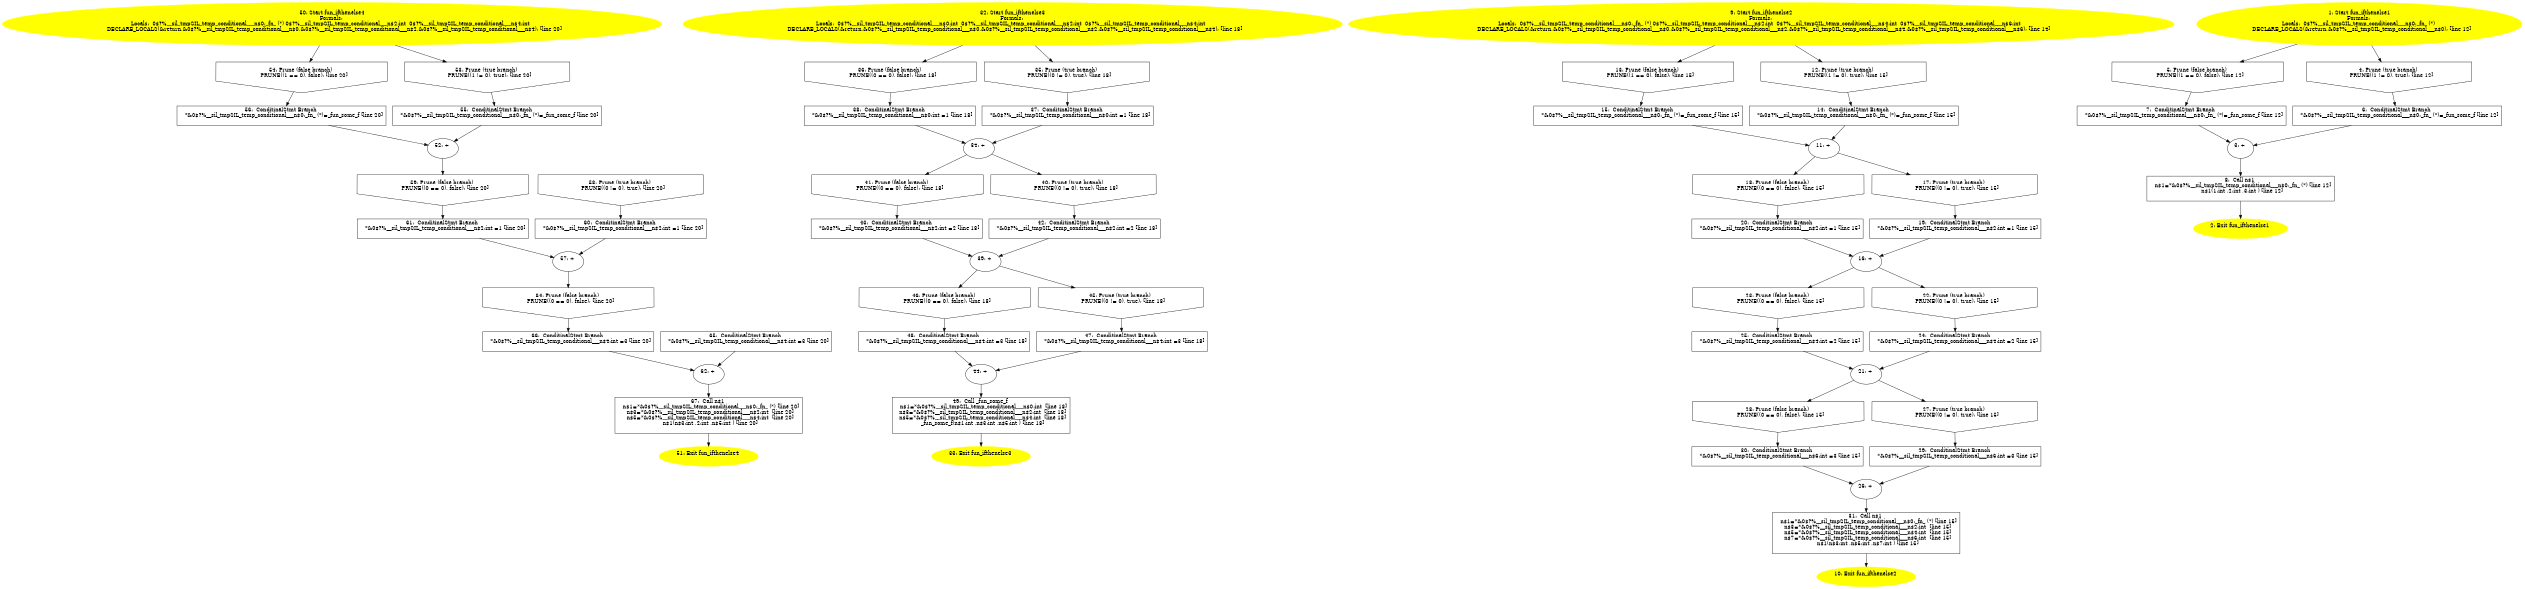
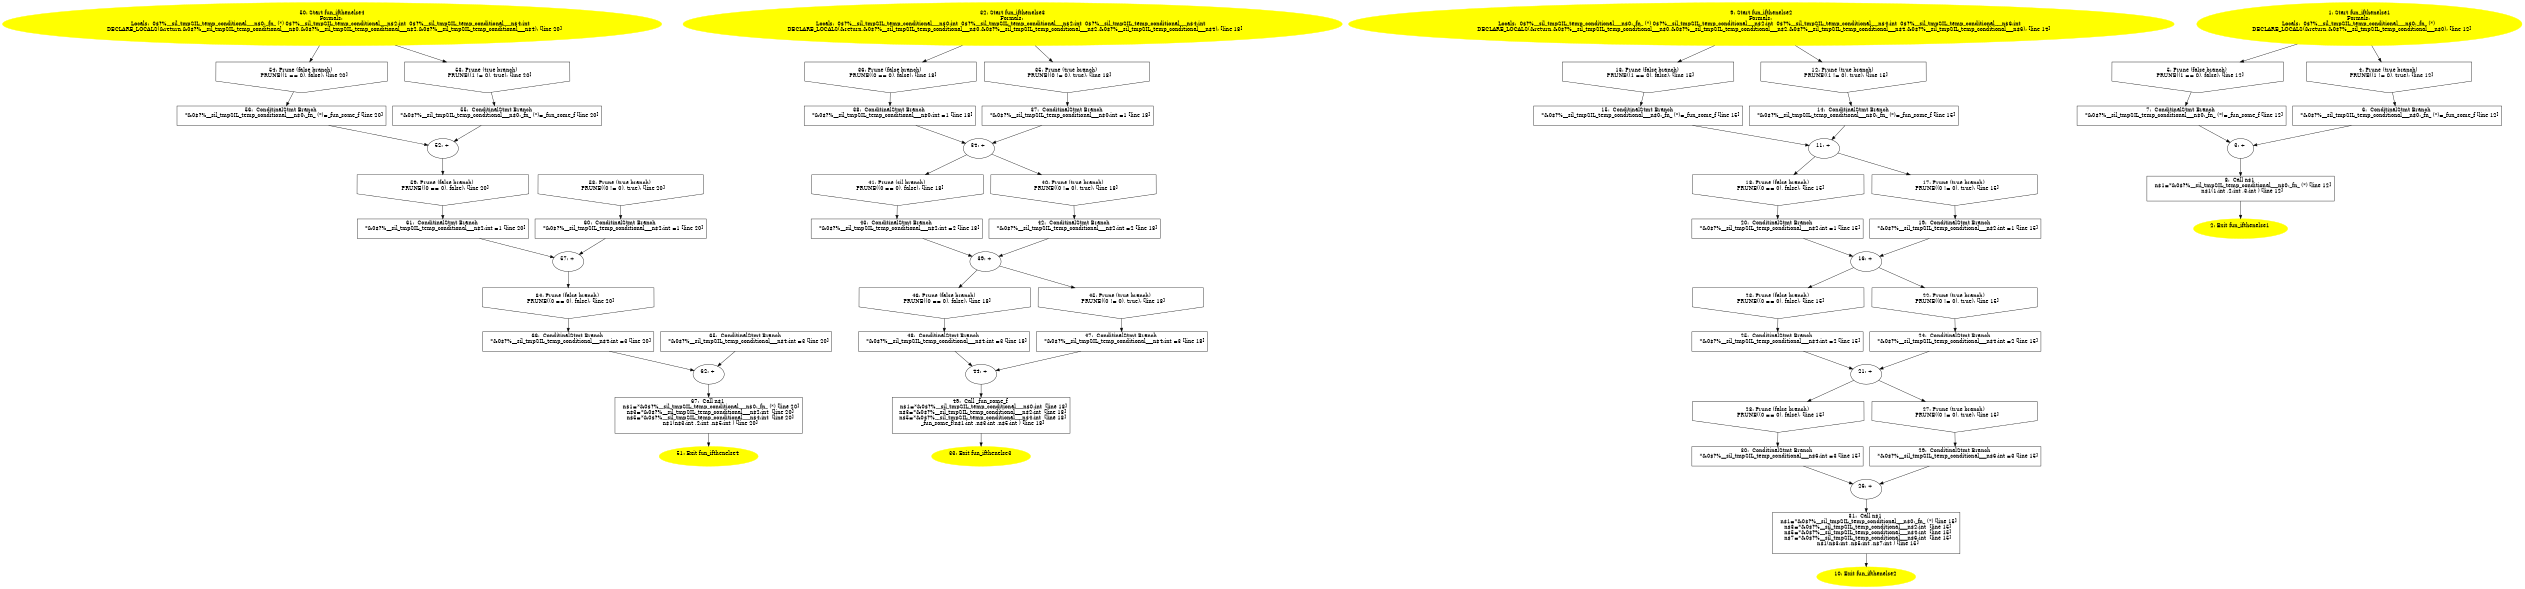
(897, 189) -> (897, 189)
